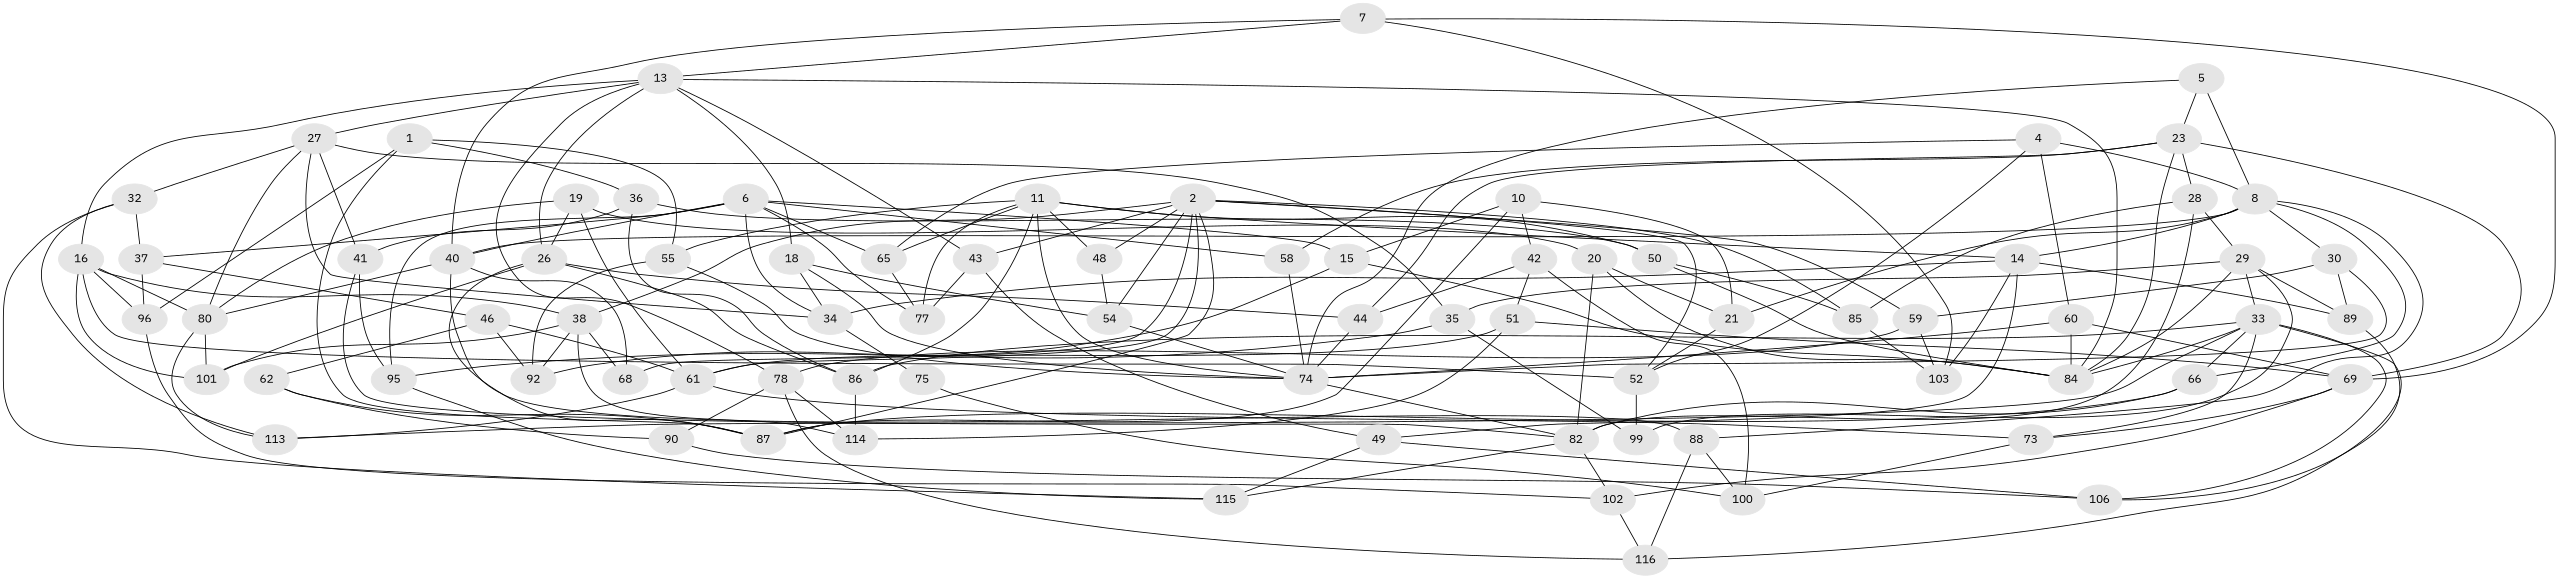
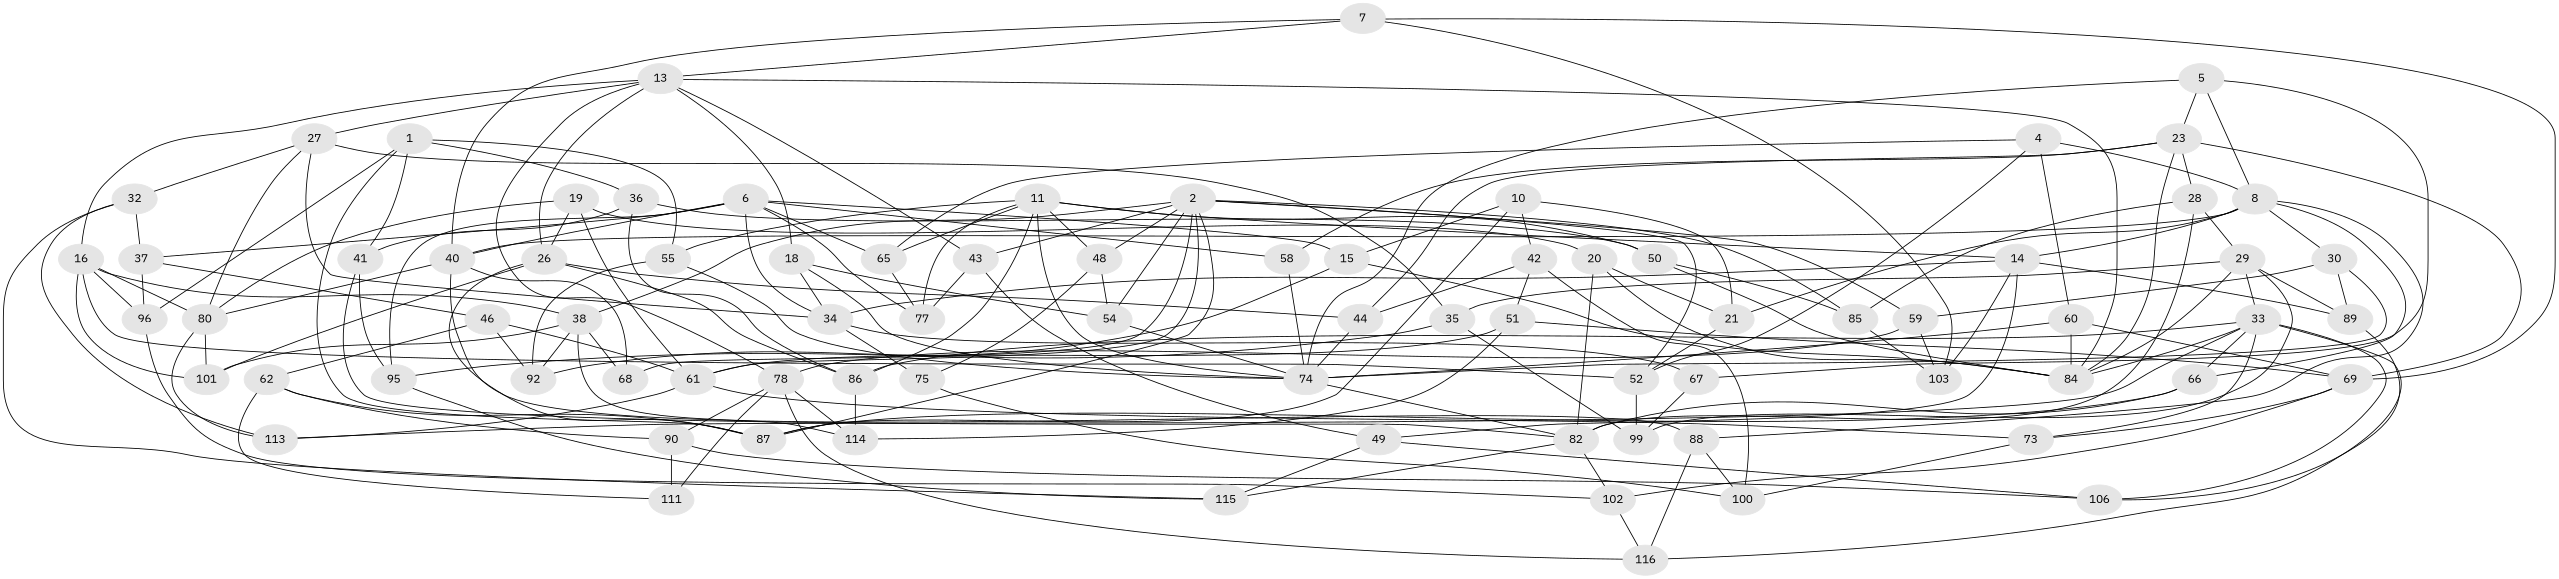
(337, 199) -> (394, 202)
none -> (1019, 329)
none -> (1696, 380)
none -> (671, 500)
